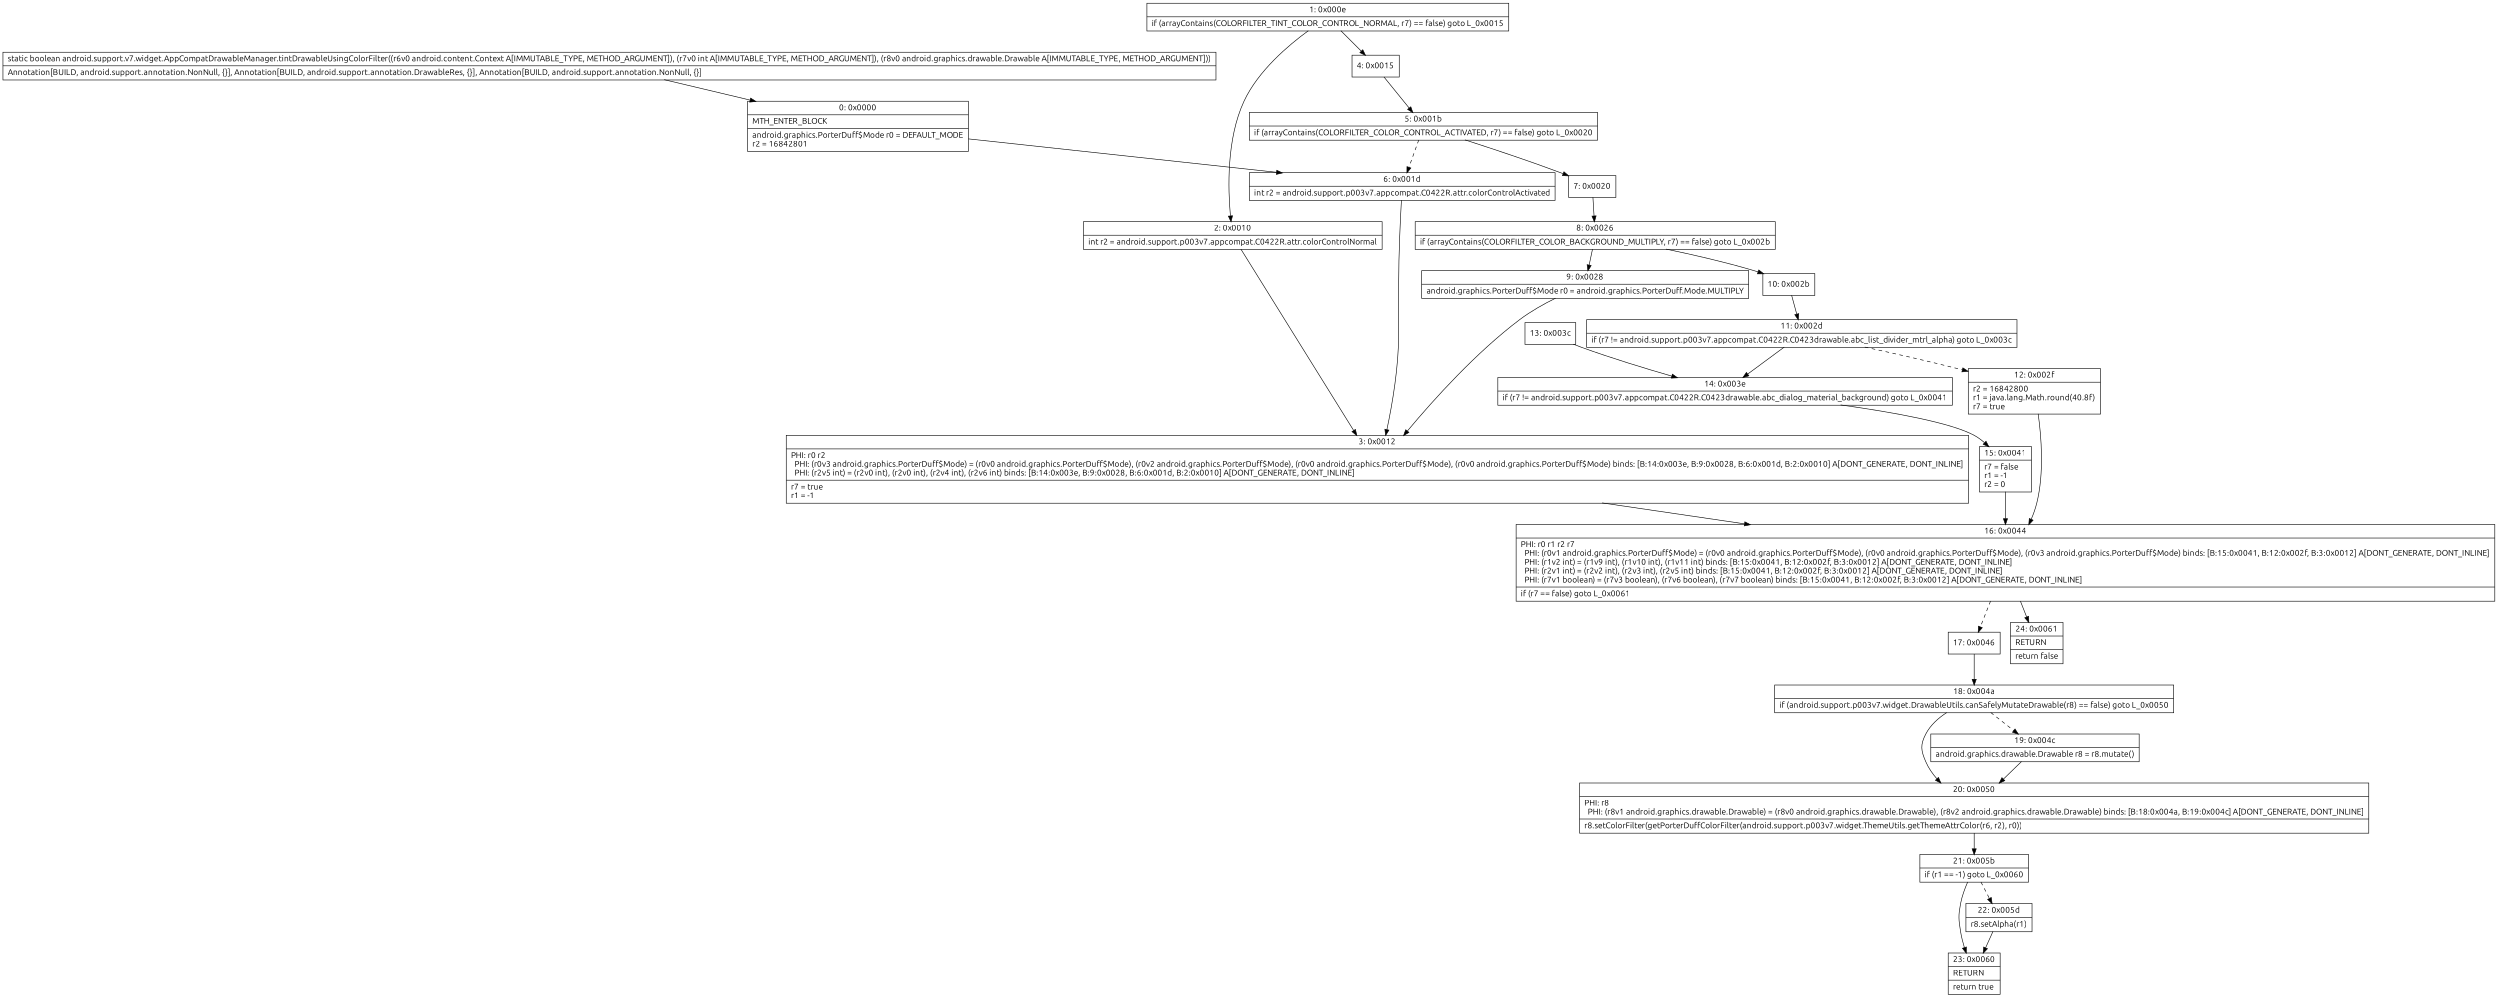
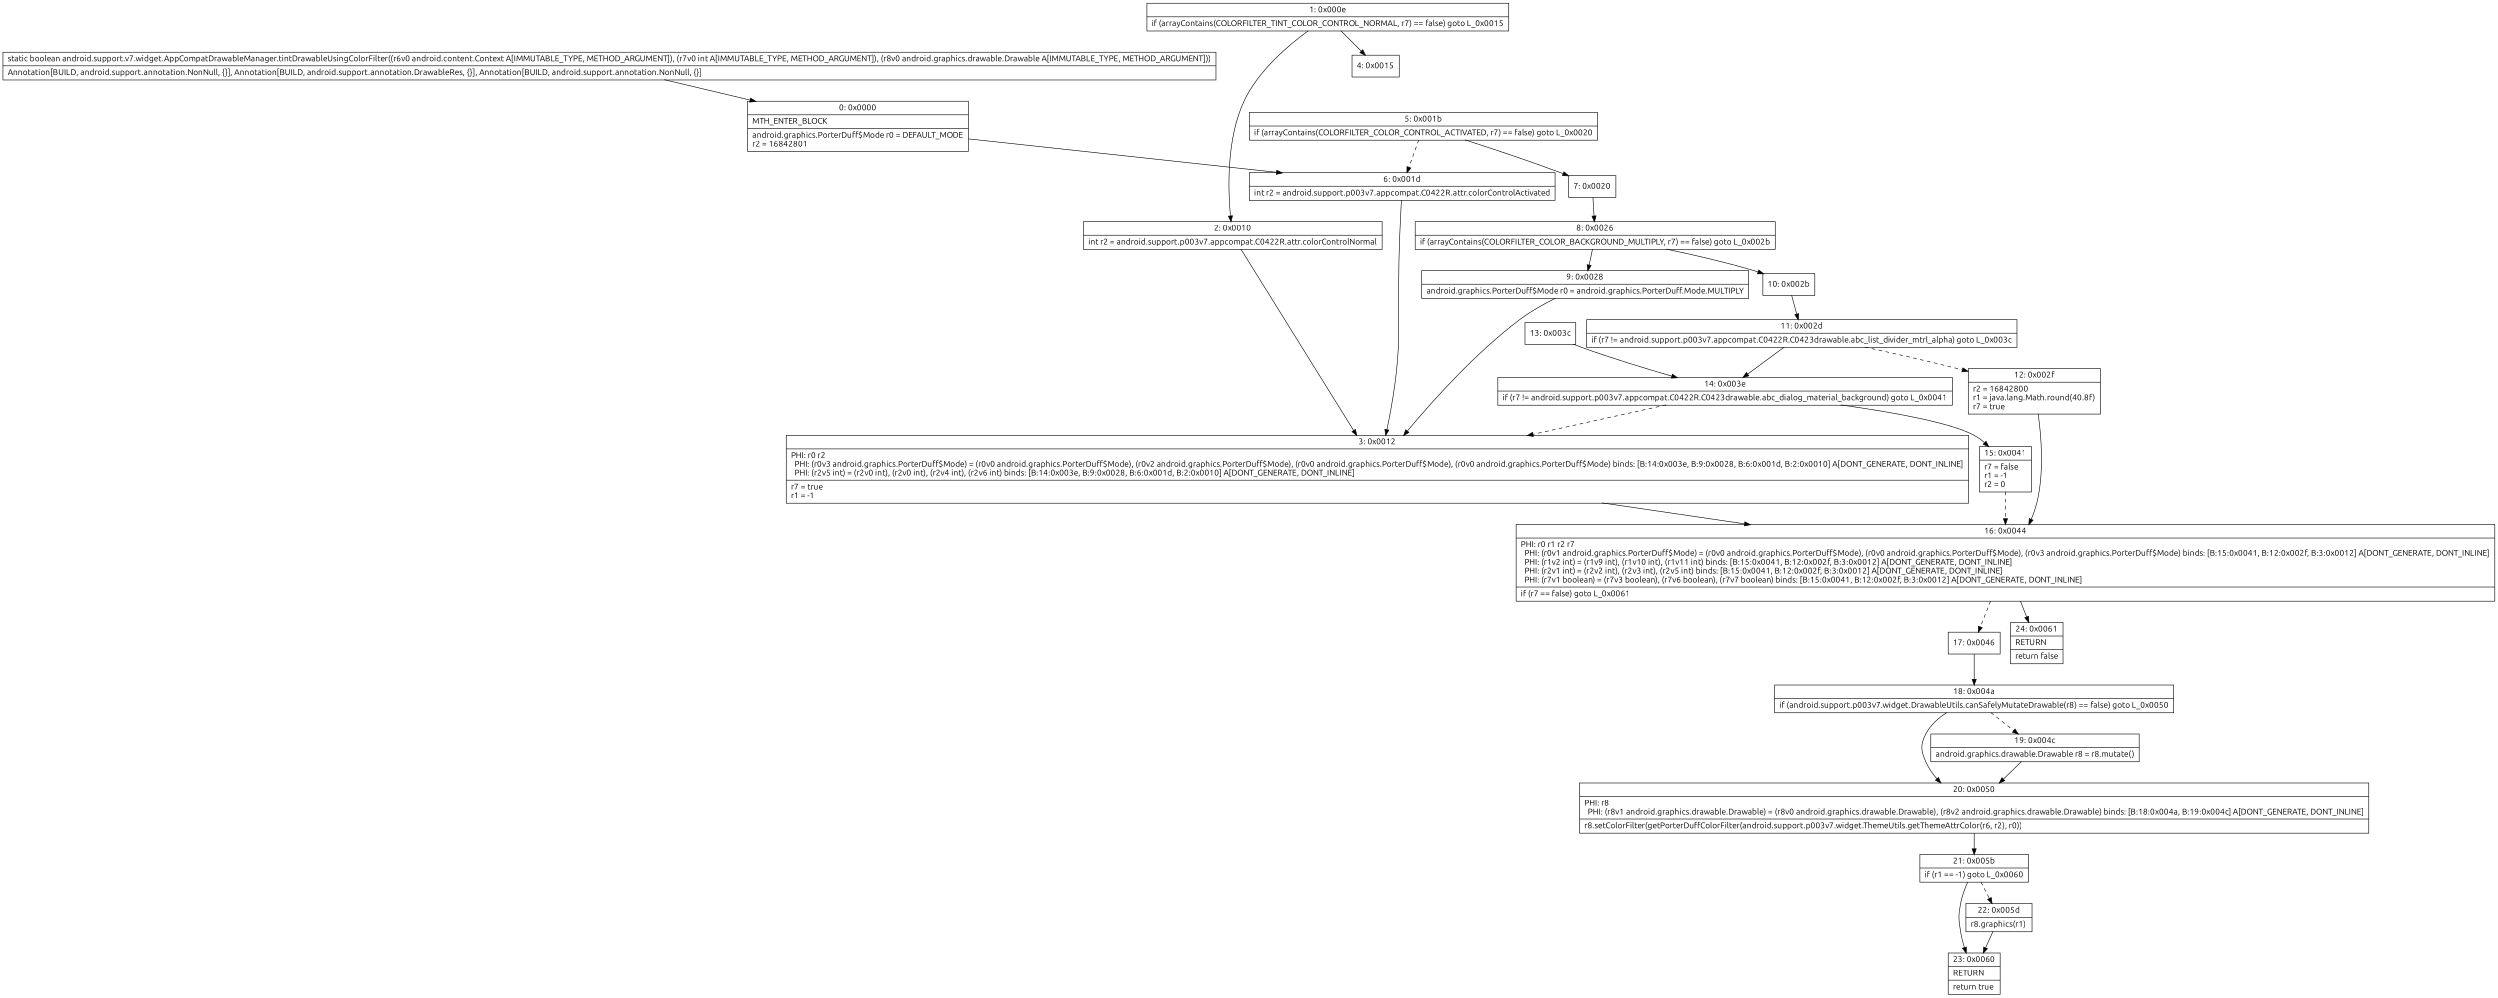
(1397, 92) -> none
none -> (1600, 420)
(2005, 505) -> (2005, 505)
(1999, 924) -> (1998, 924)
